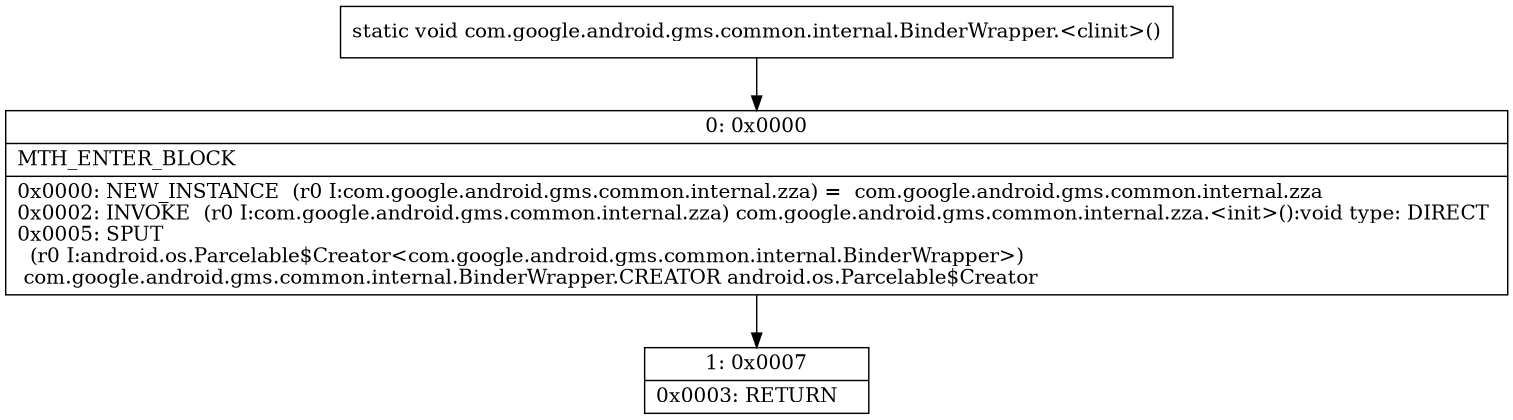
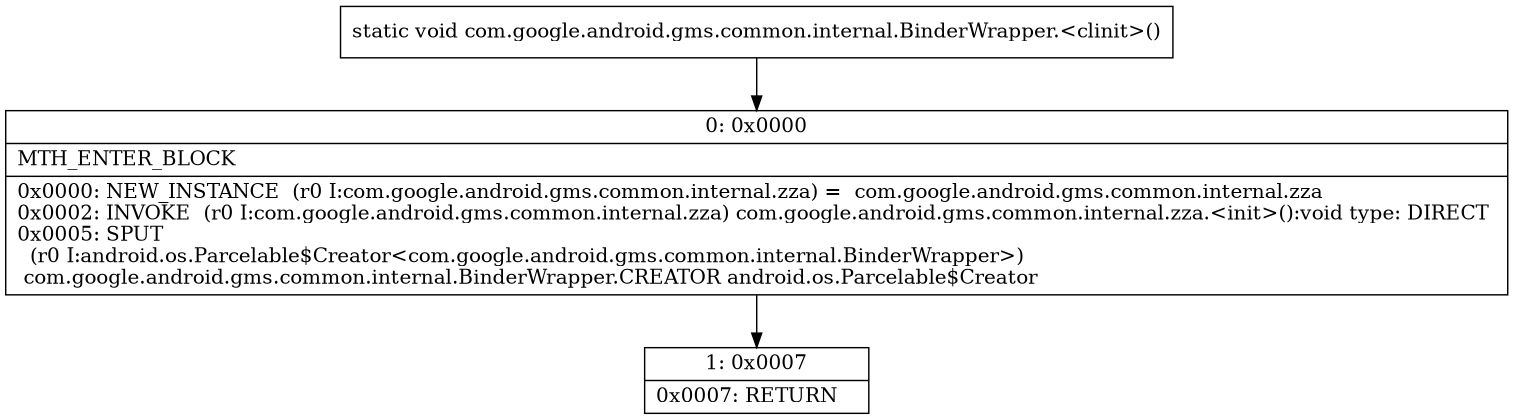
(757, 396) -> (757, 396)
